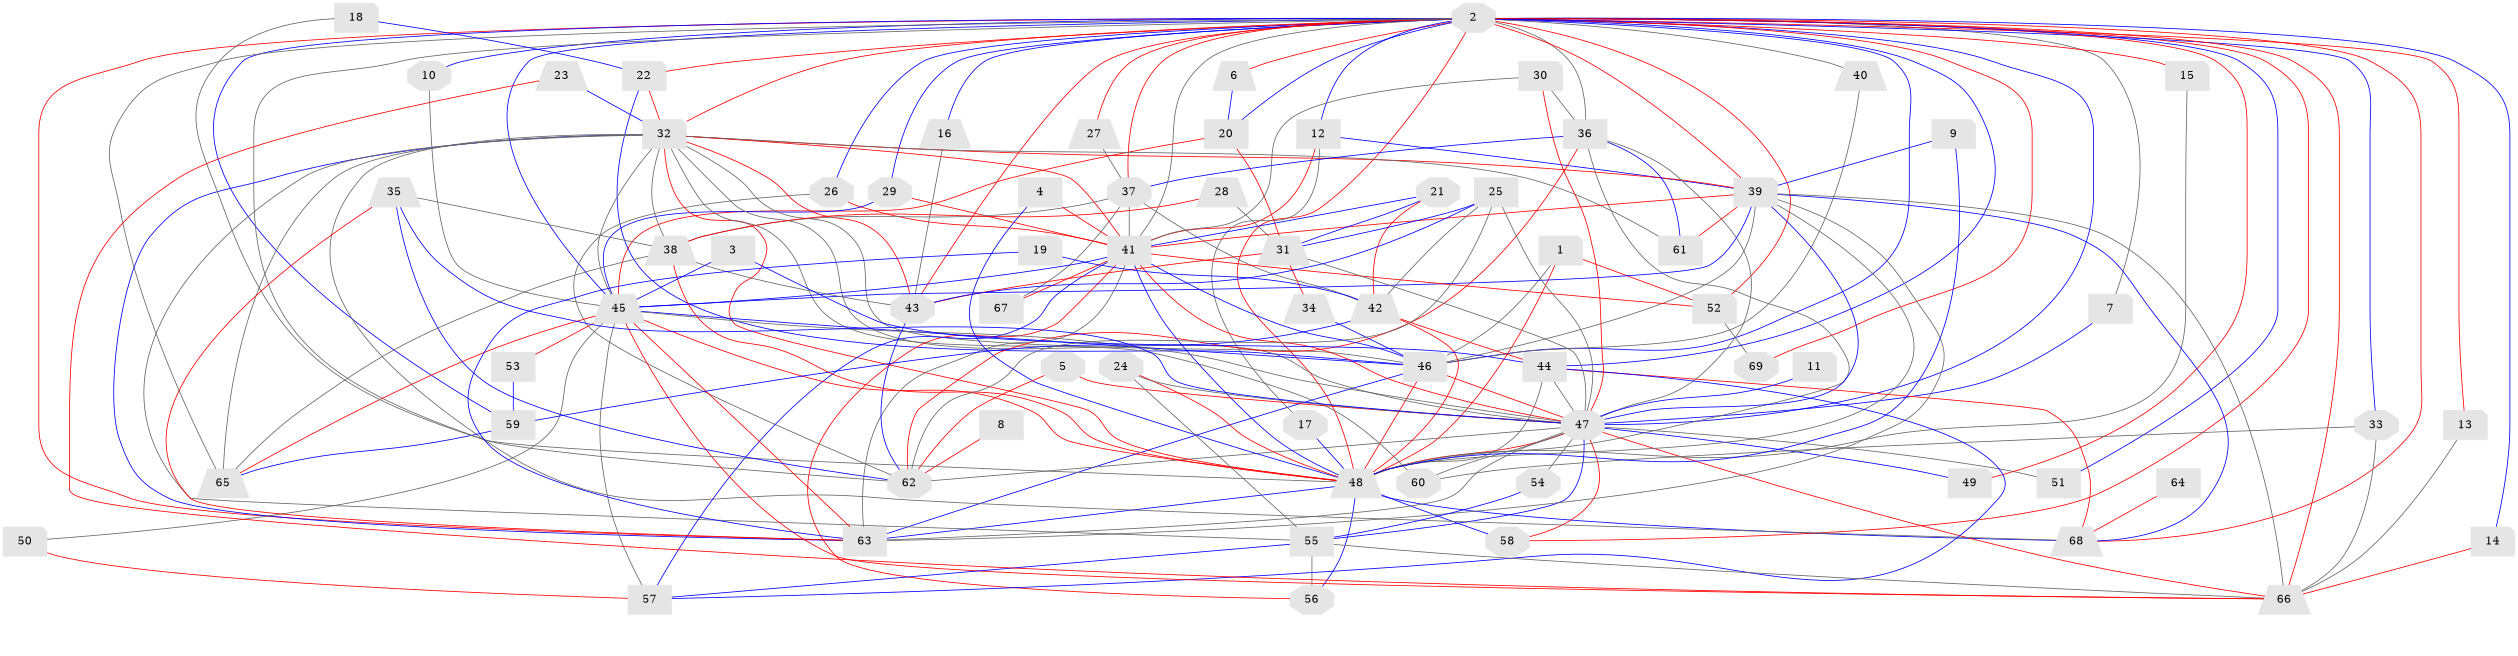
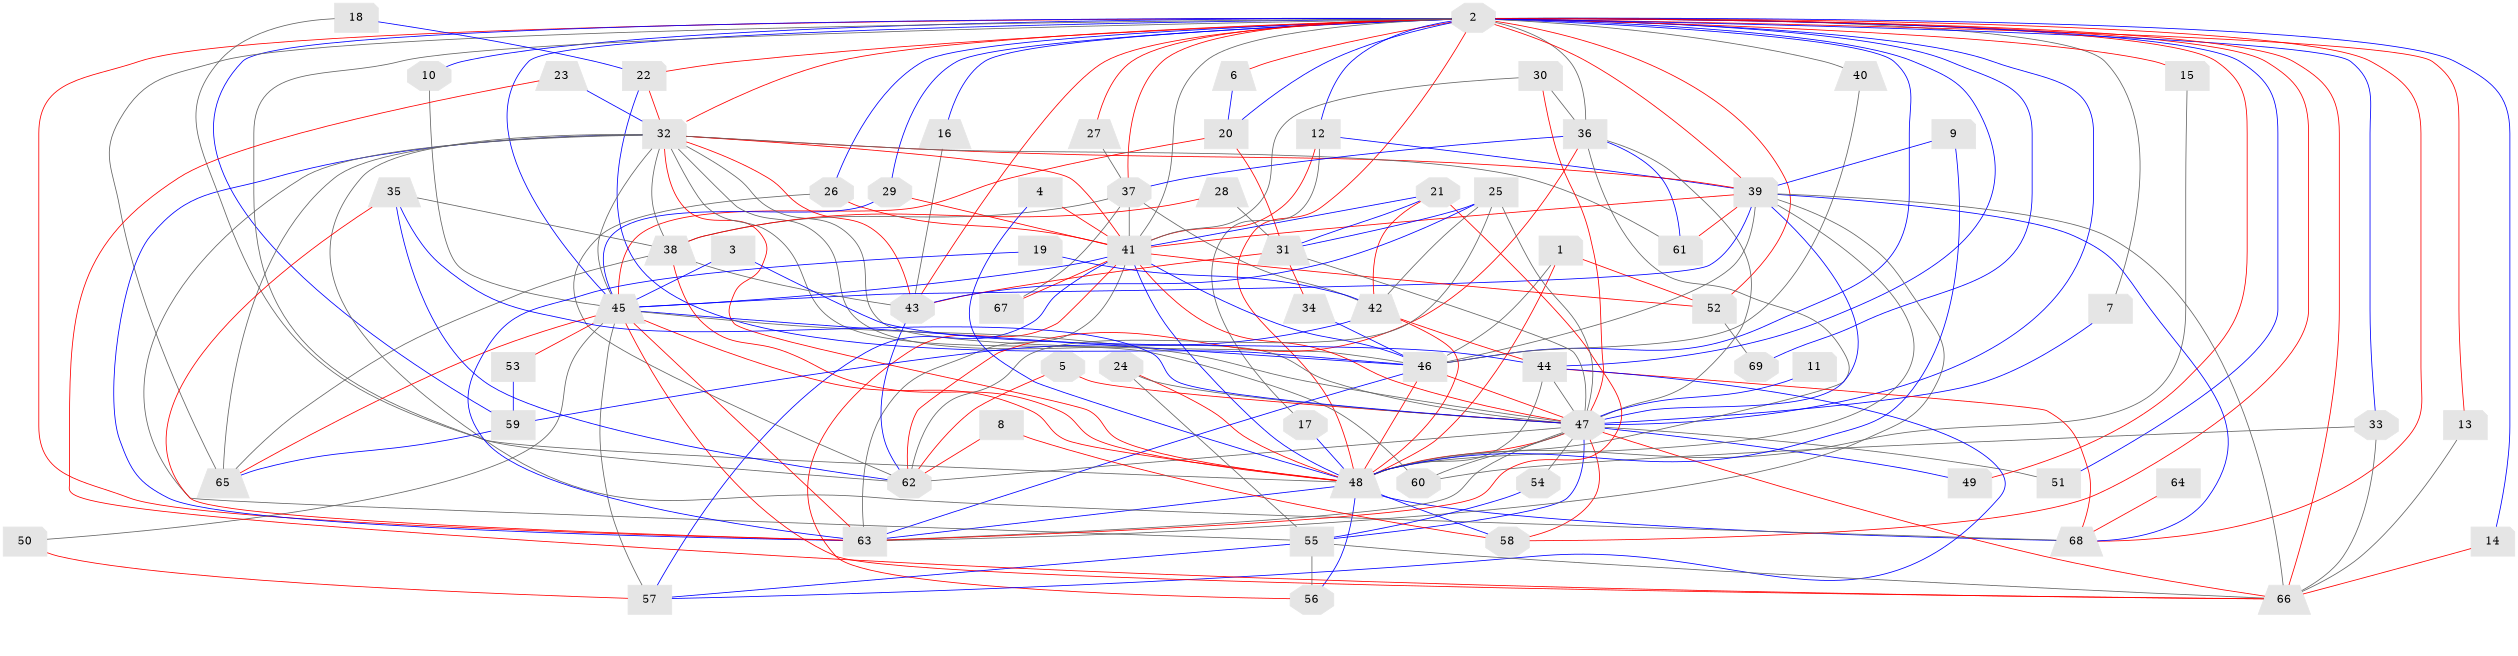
(1972, 70) -> (1972, 70)
none -> (1229, 490)
none -> (1461, 501)
